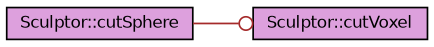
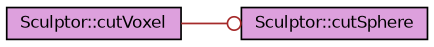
(216, 23) -> (204, 23)
